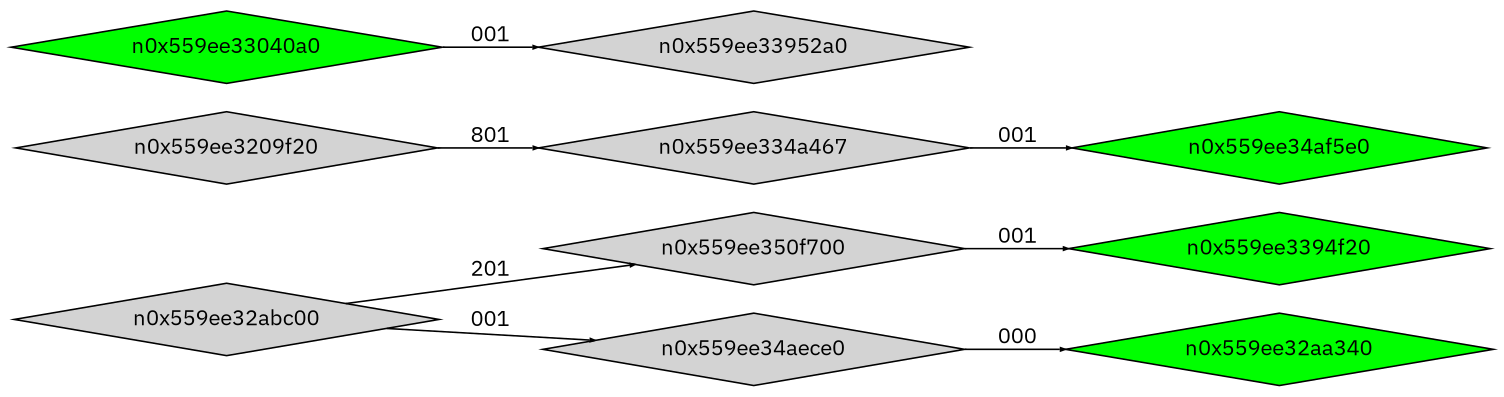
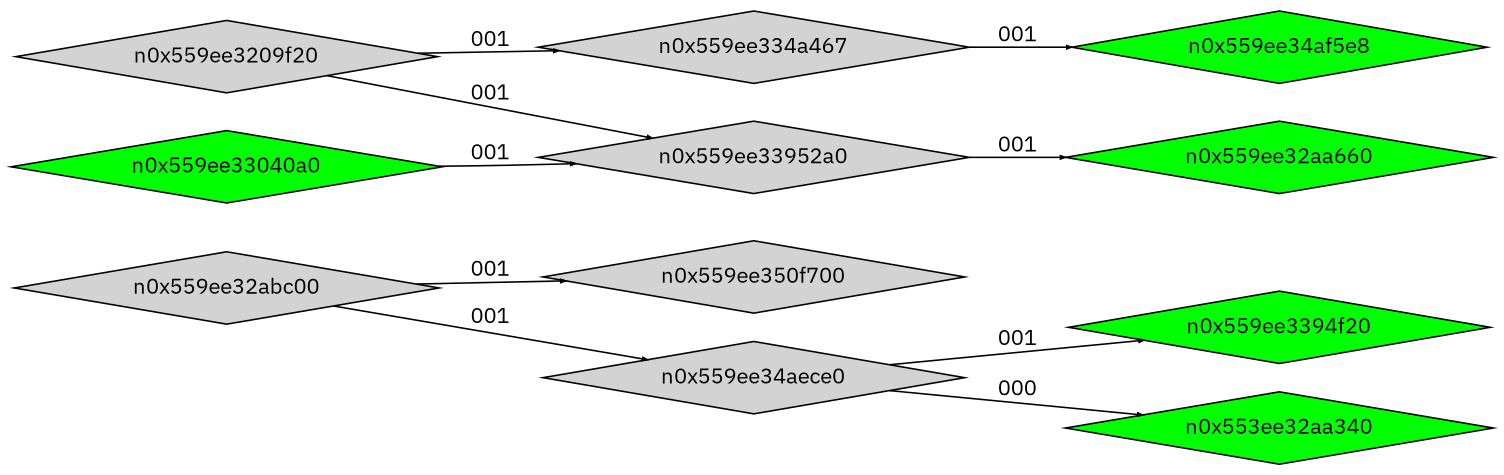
none -> (487, 106)
(490, 136) -> (490, 40)
(1279, 148) -> (1279, 47)
none -> (1279, 157)
(1014, 249) -> (1014, 353)
(490, 270) -> (490, 270)
(1279, 349) -> (1279, 428)
